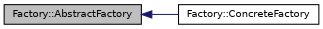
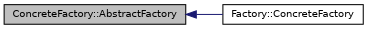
(73, 14) -> (95, 14)
